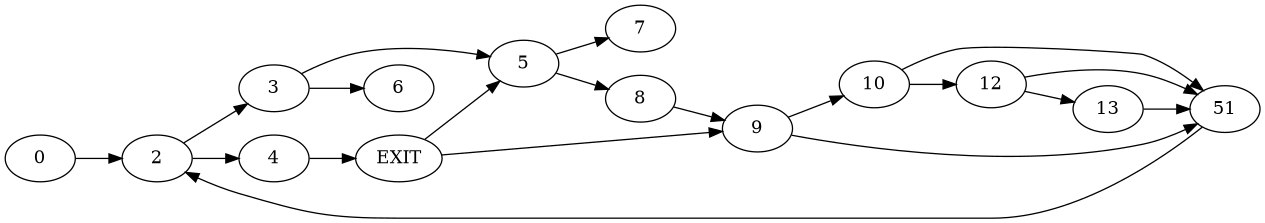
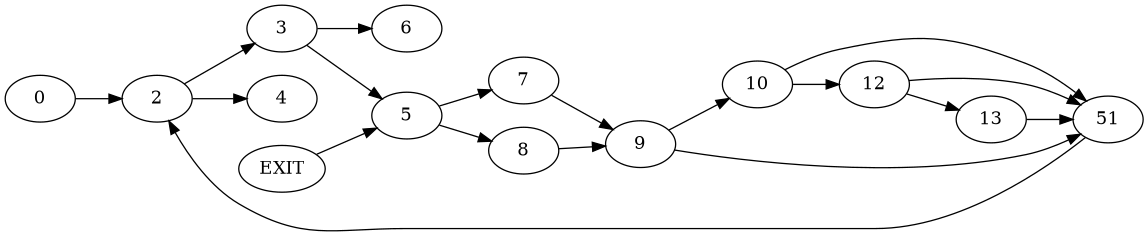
(575, 144) -> (577, 109)
(326, 158) -> none
